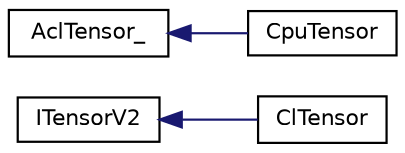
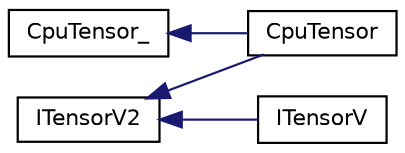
(89, 33) -> (89, 33)
none -> (216, 73)
(322, 120) -> (322, 120)
